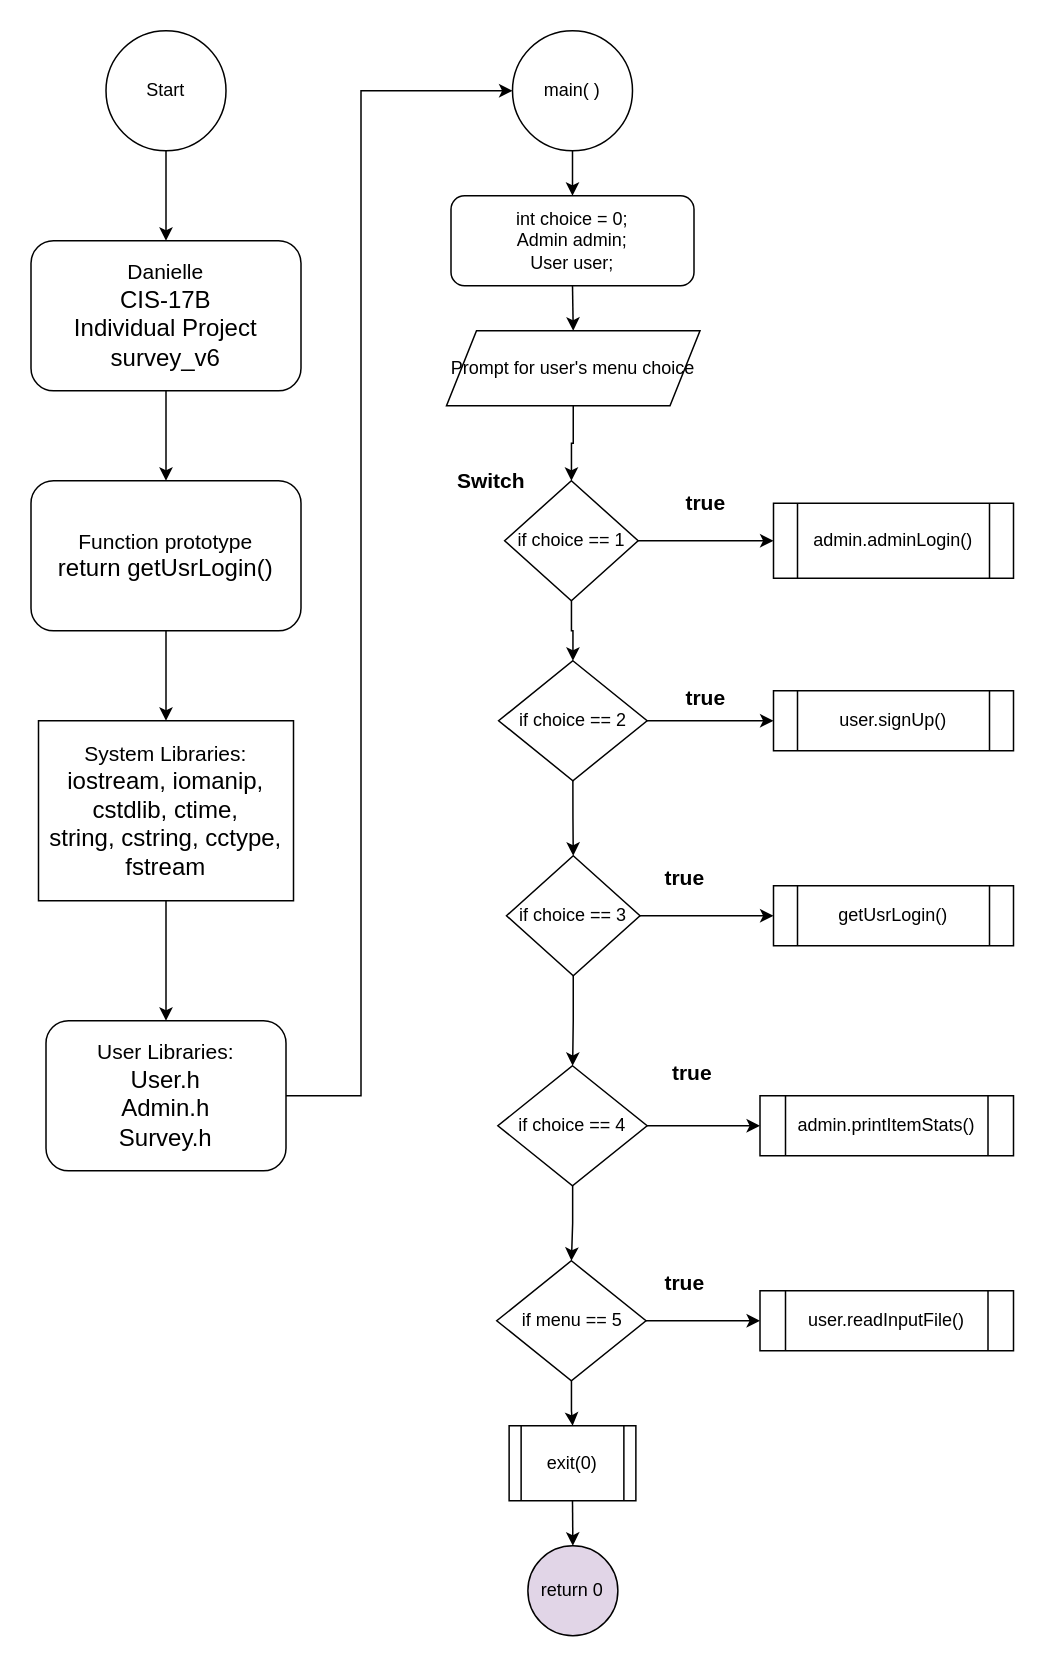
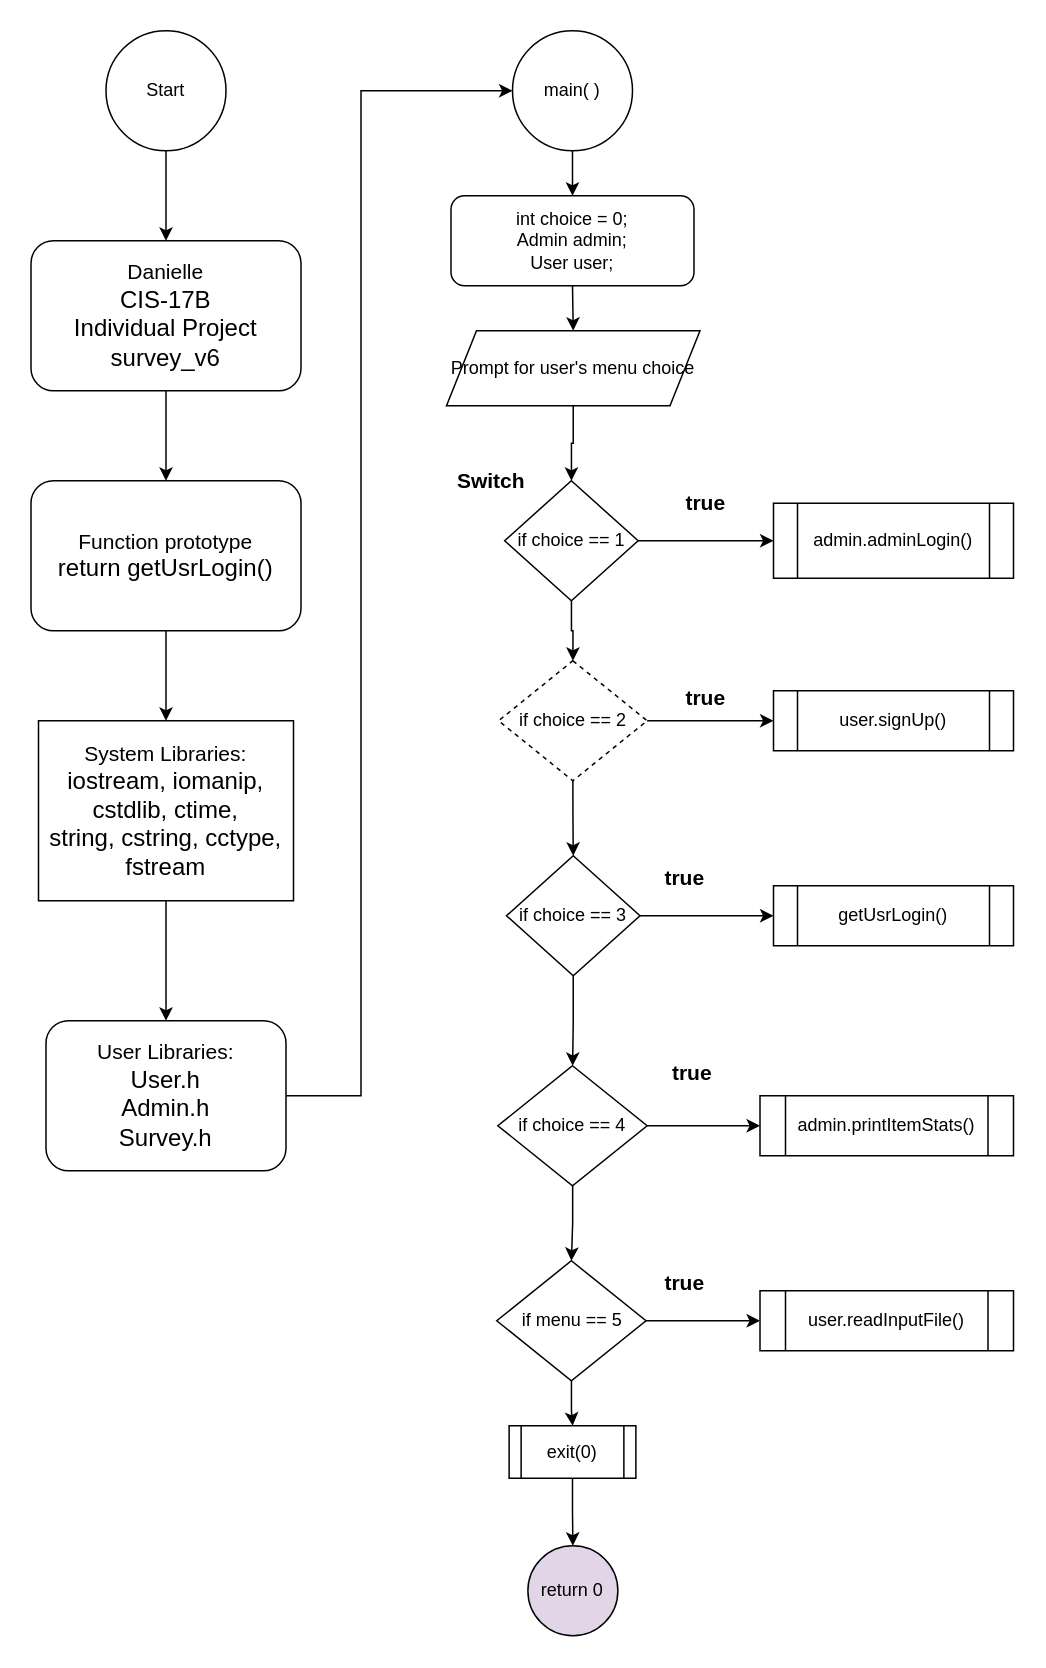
(573, 721) -> (573, 721)
(572, 1463) -> (572, 1452)
